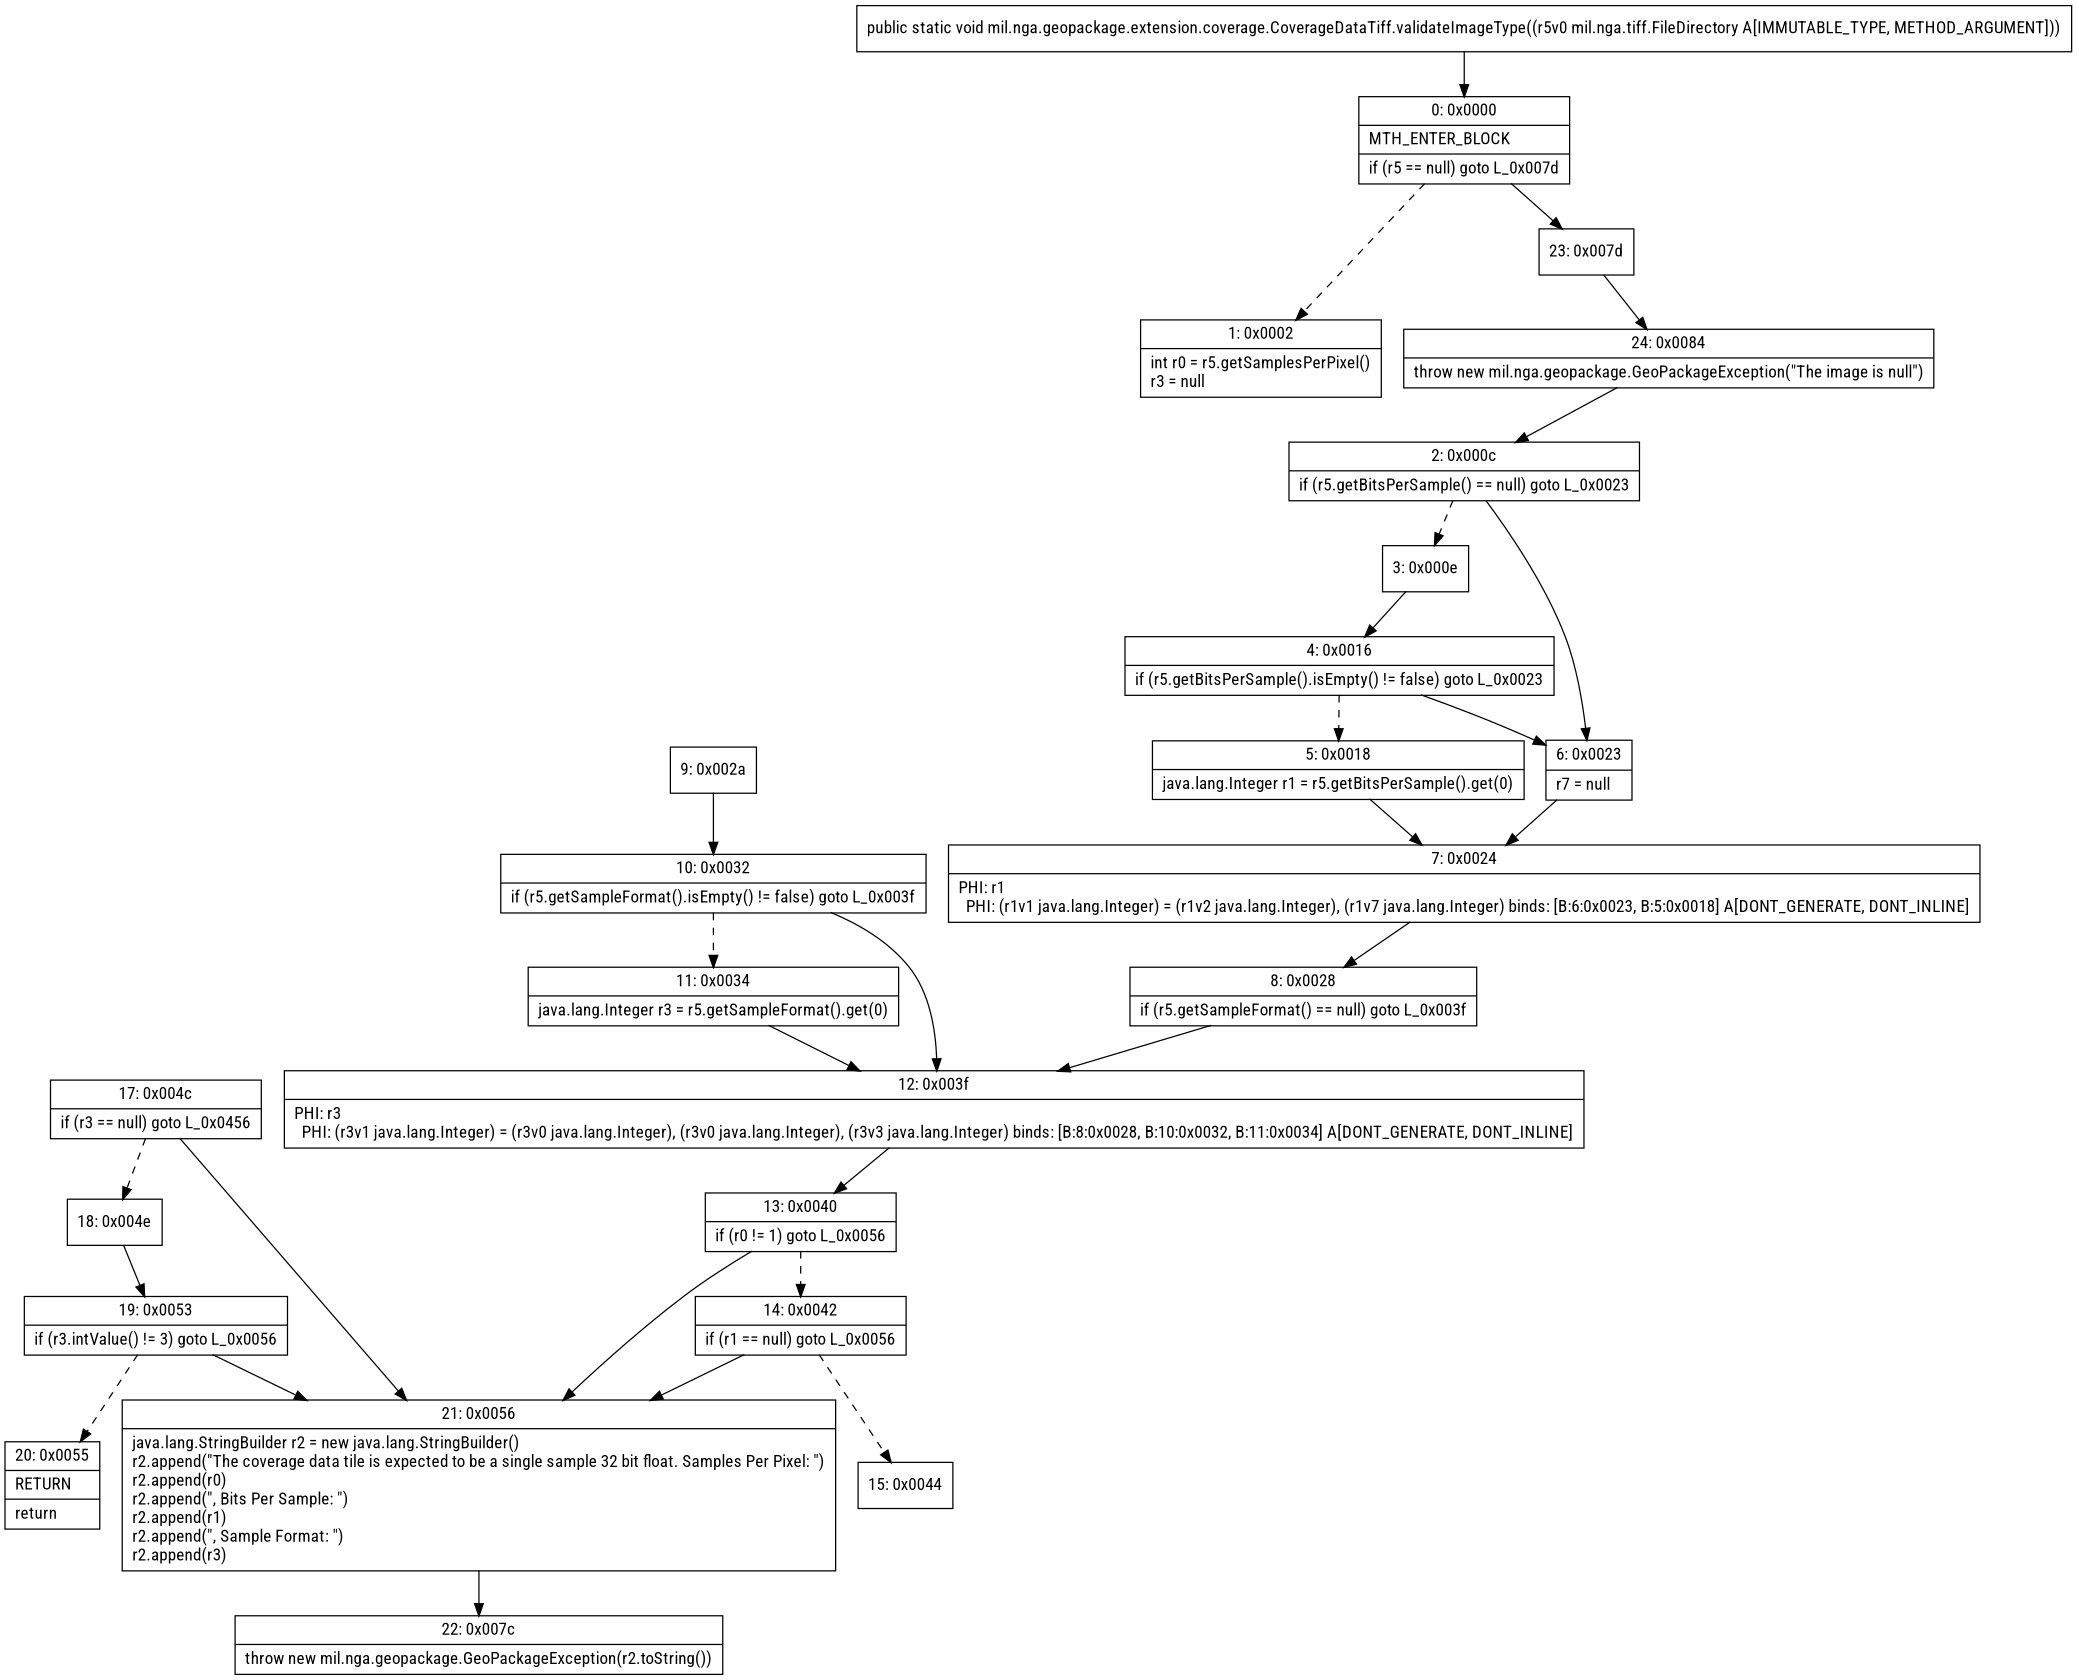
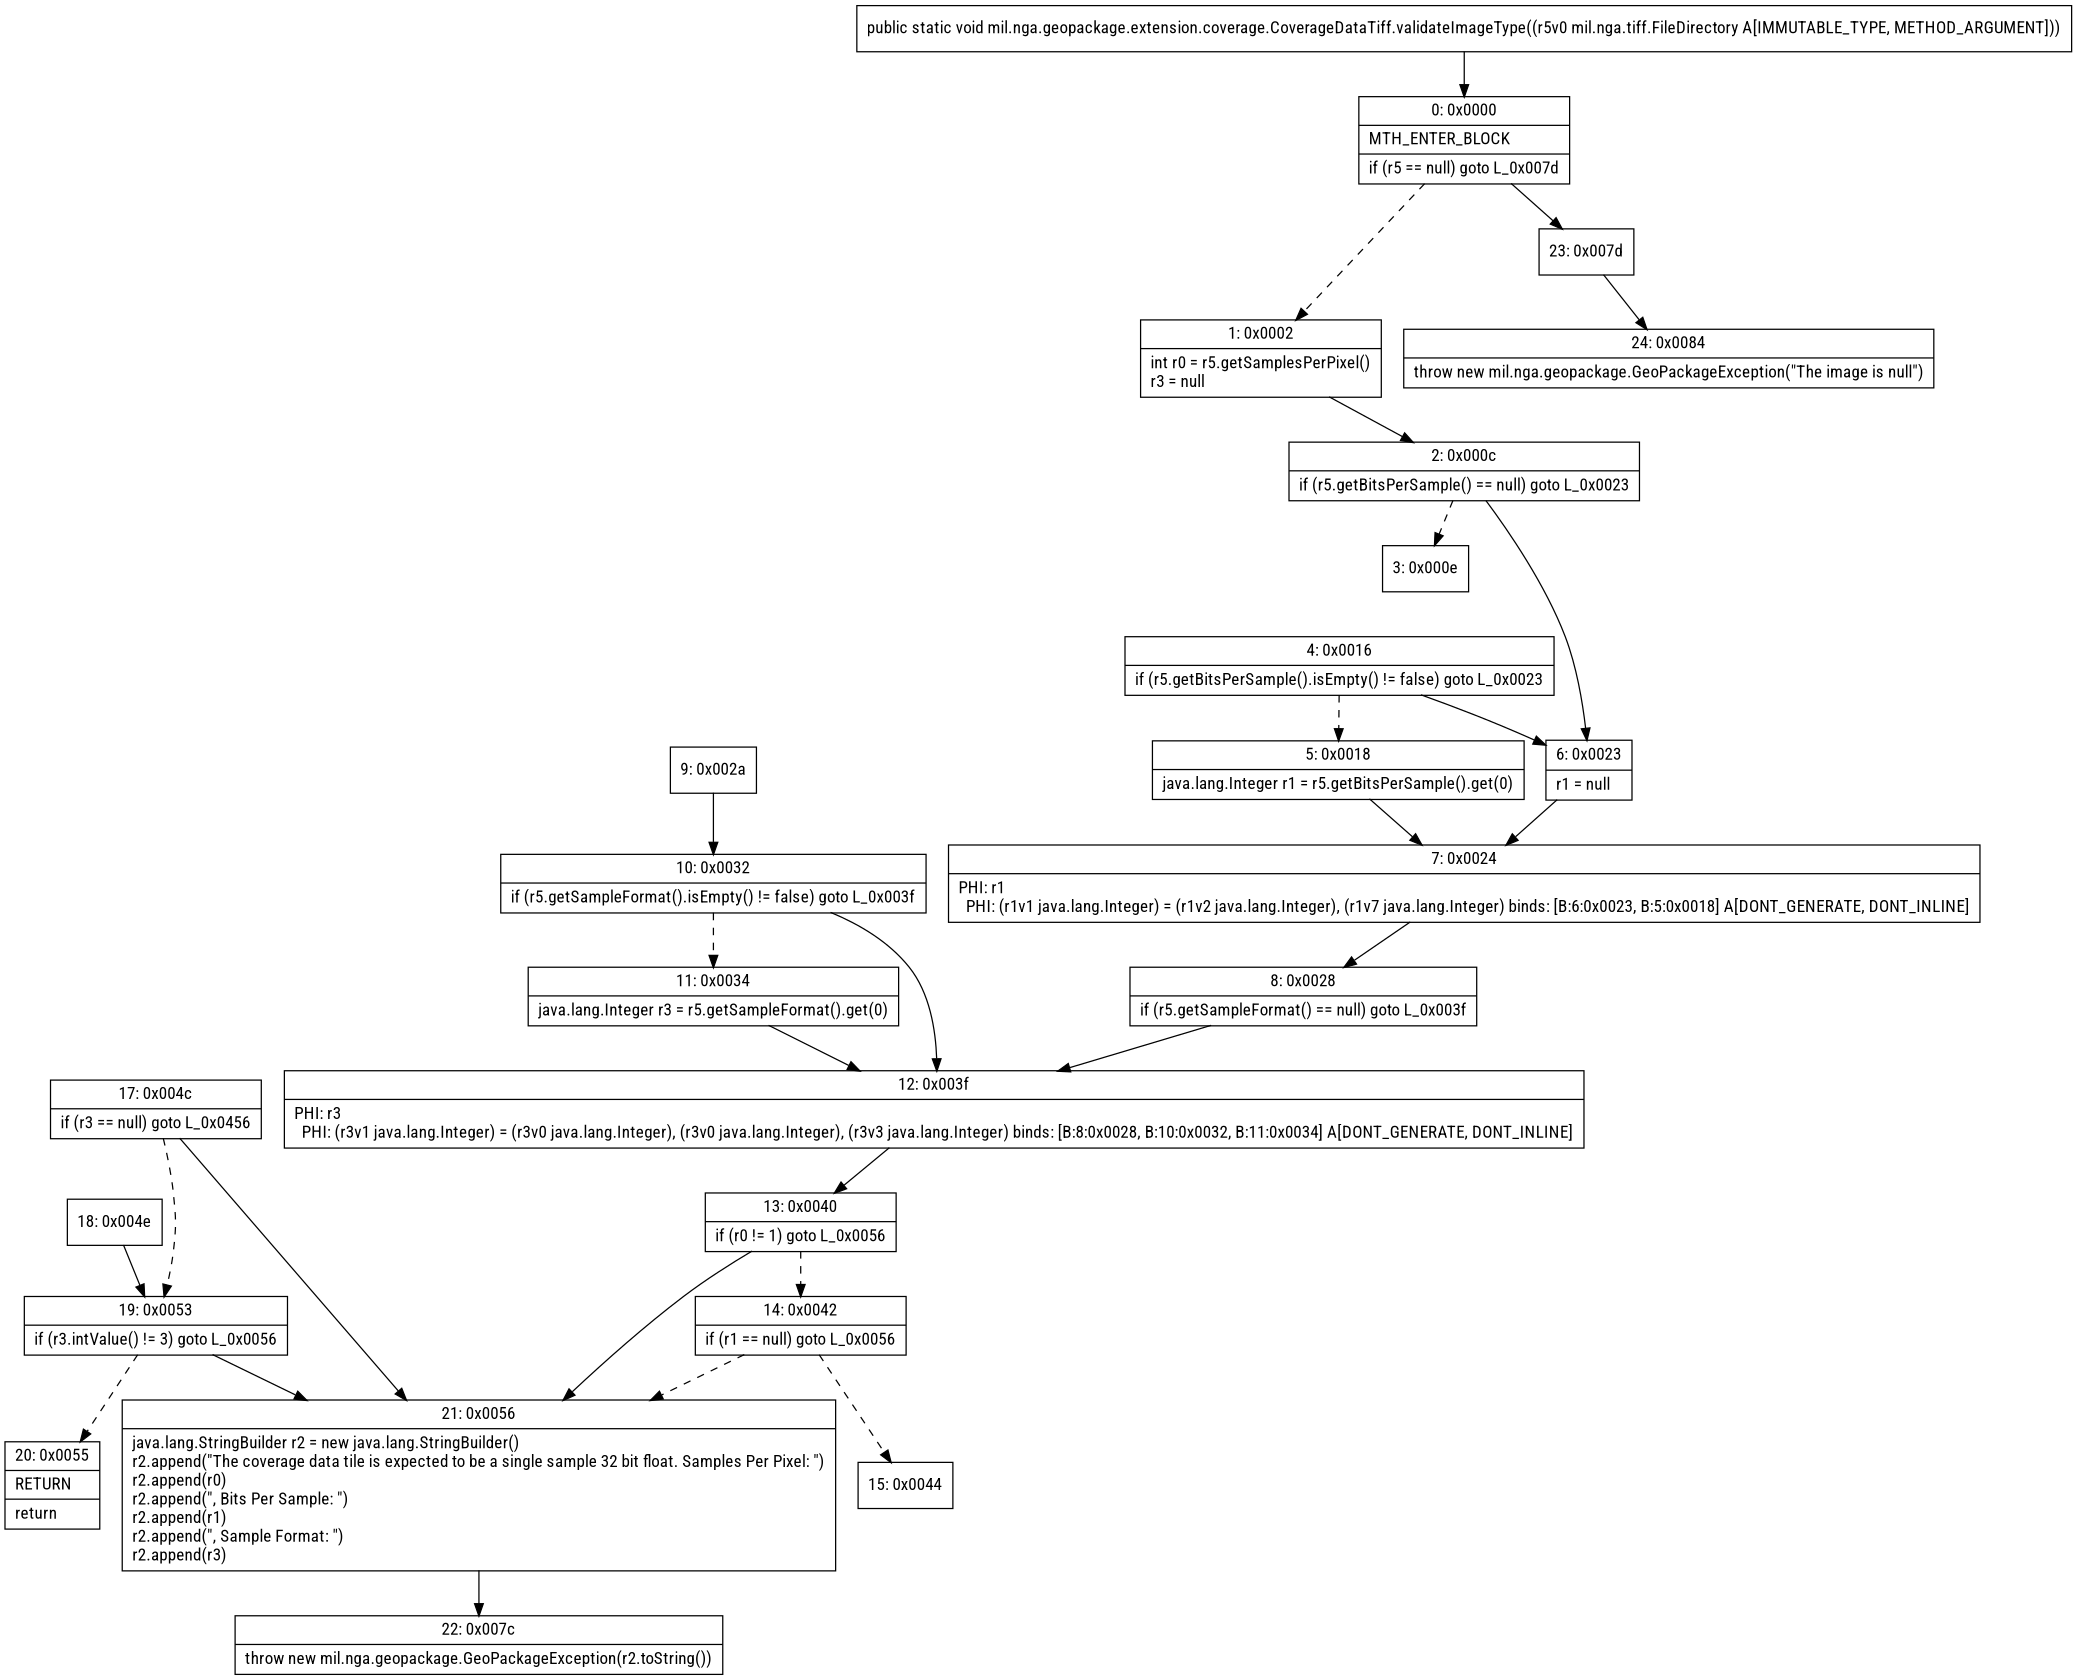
(1572, 412) -> (1366, 417)
(1390, 610) -> none
(1583, 785) -> (1583, 785)
(136, 1163) -> (175, 1211)
(703, 1375) -> (703, 1375)
